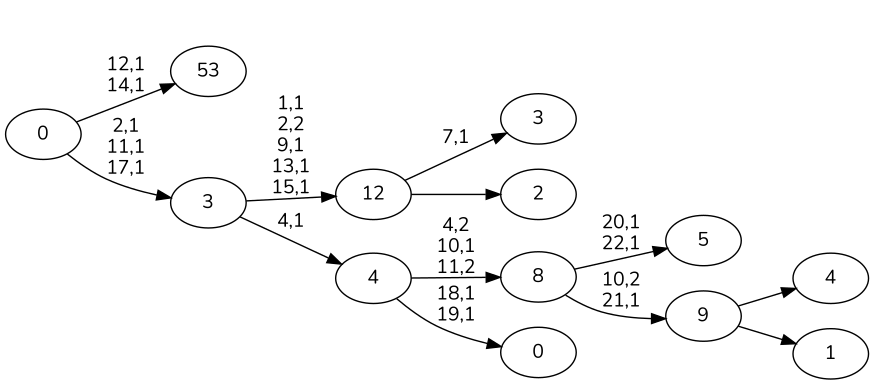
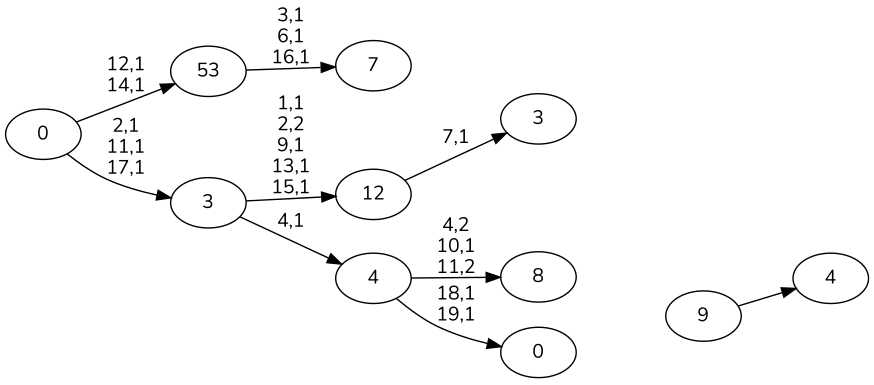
none -> (373, 66)
(538, 194) -> none
(704, 241) -> none
(607, 313) -> none
(831, 354) -> none
